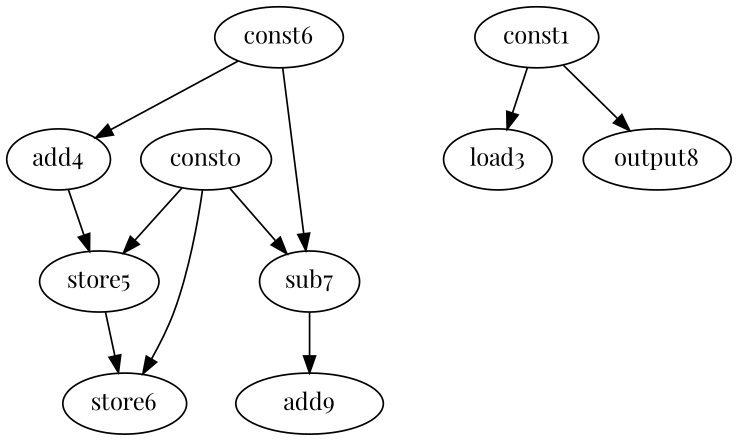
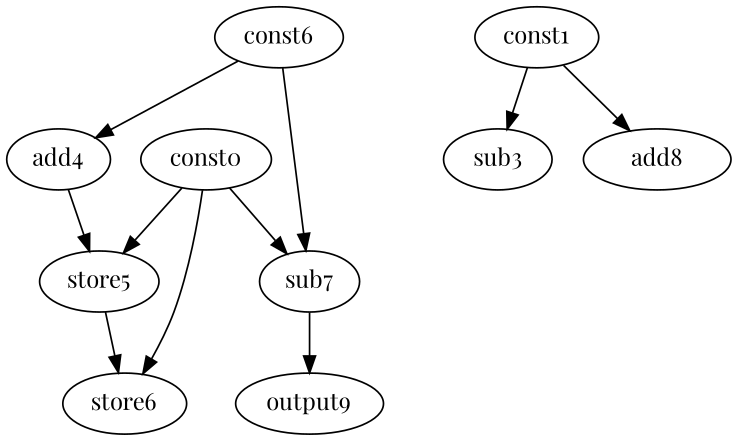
(498, 159) -> (498, 159)
(657, 159) -> (657, 159)
(310, 404) -> (310, 404)
